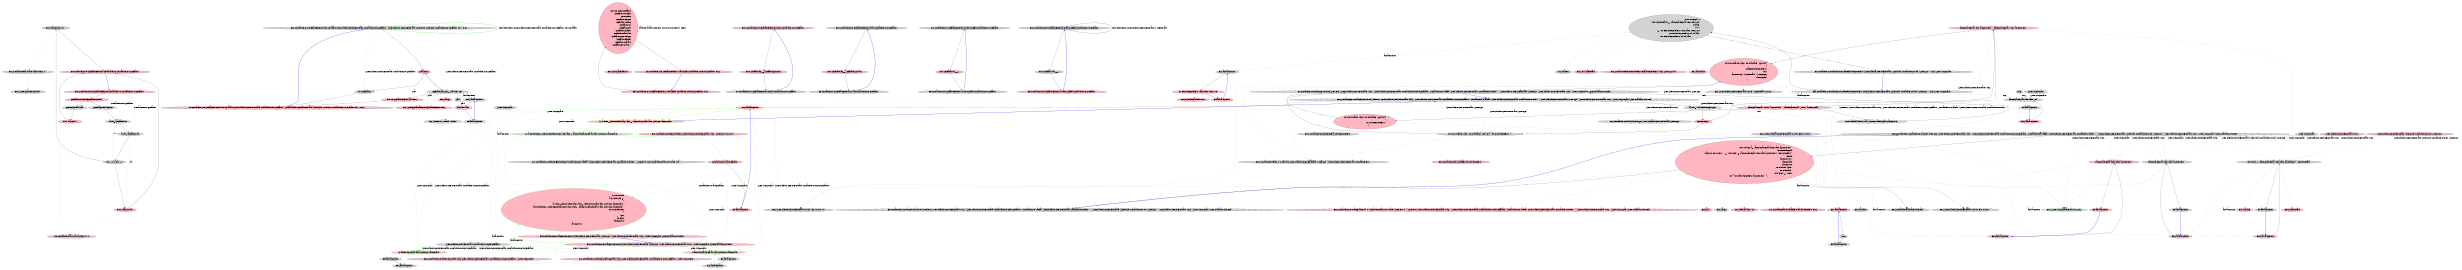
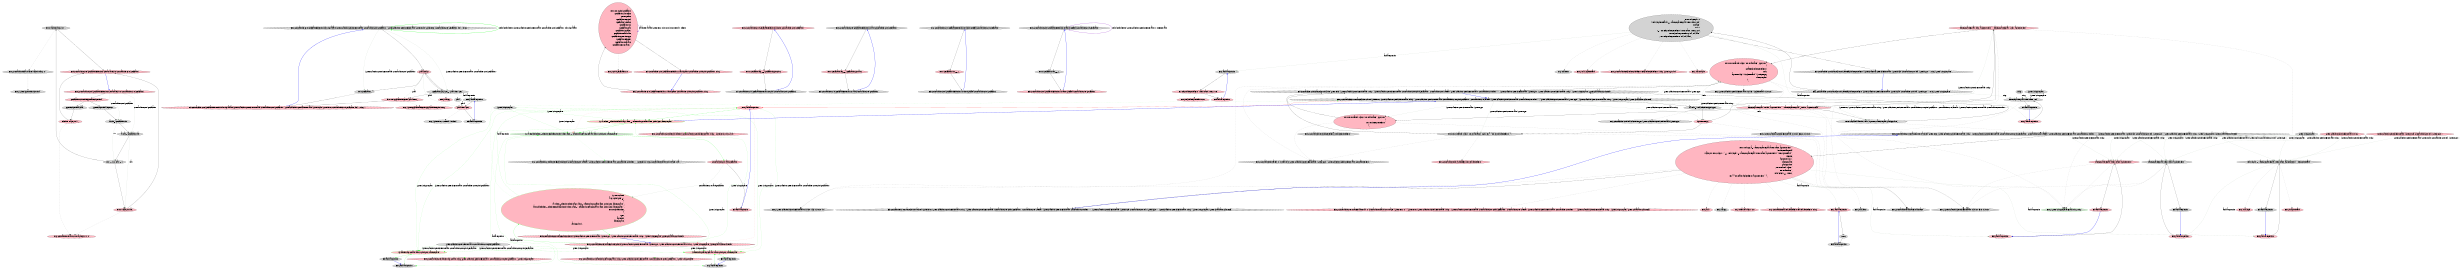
(70, 122) -> (70, 122)
